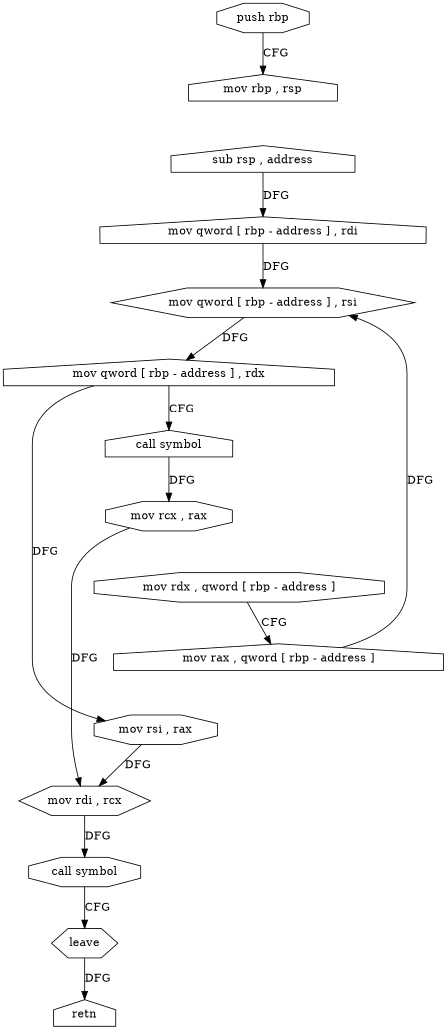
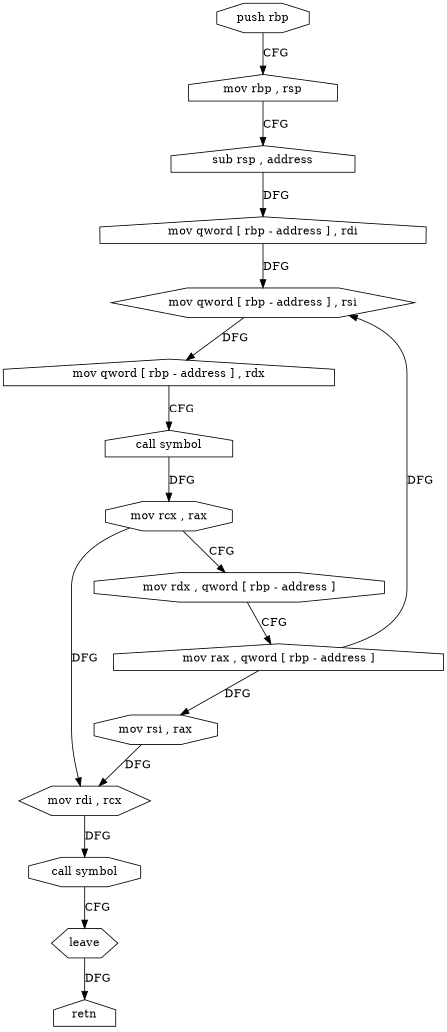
none -> (263, 119)
none -> (201, 549)
(32, 553) -> (223, 691)
